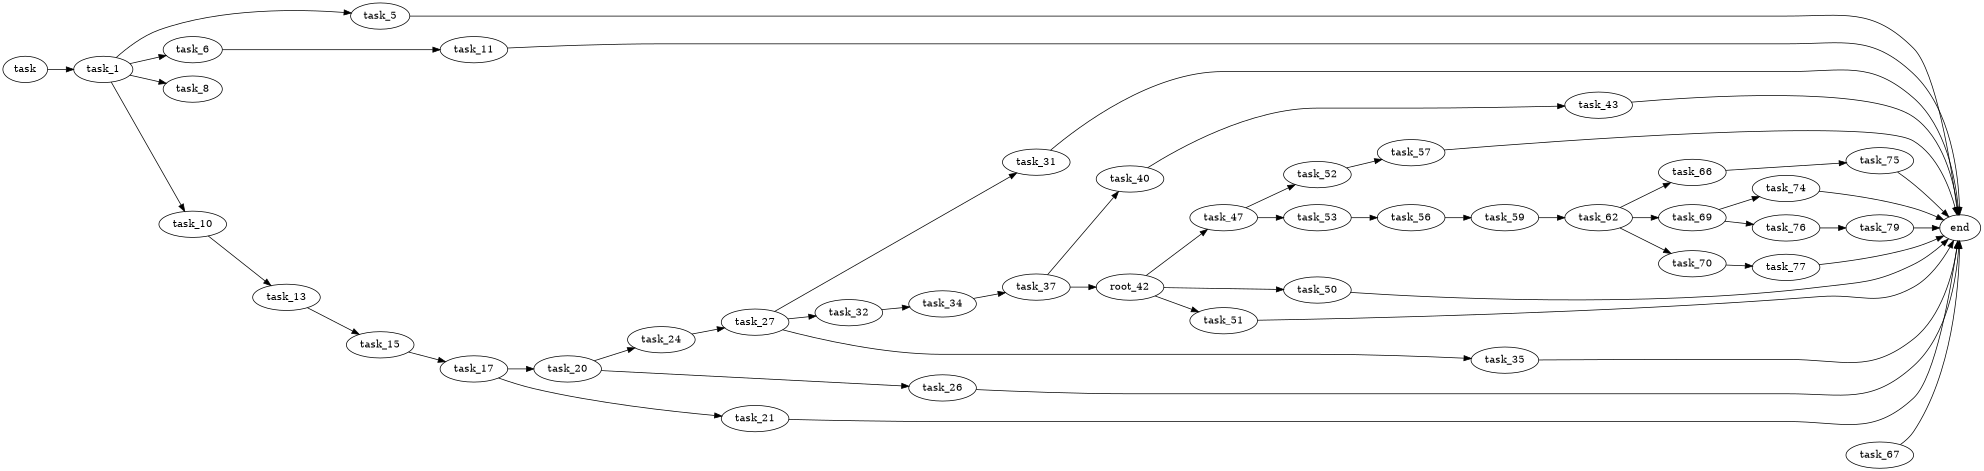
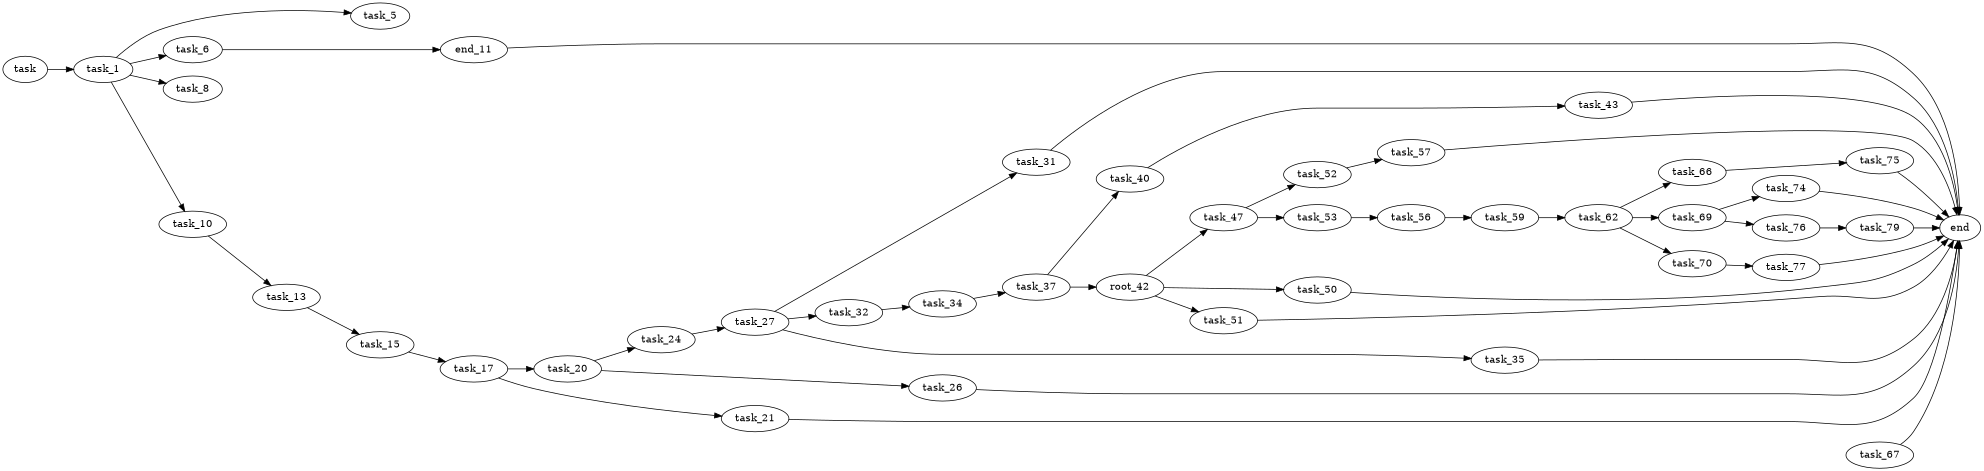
(1250, 16) -> none
(474, 50) -> (474, 50)
